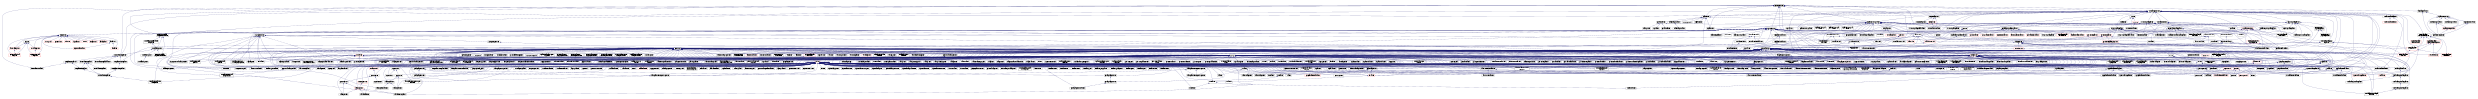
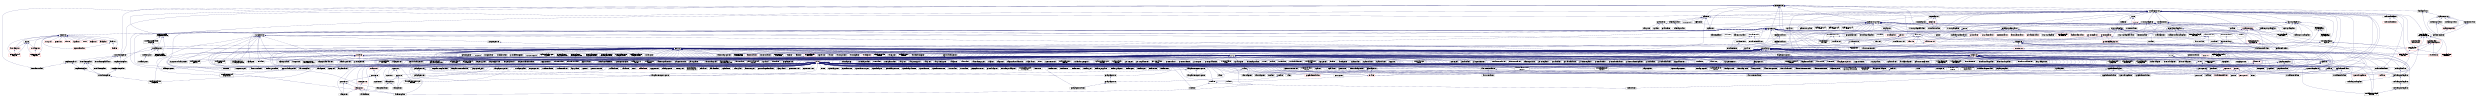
(400, 94) -> (400, 94)
